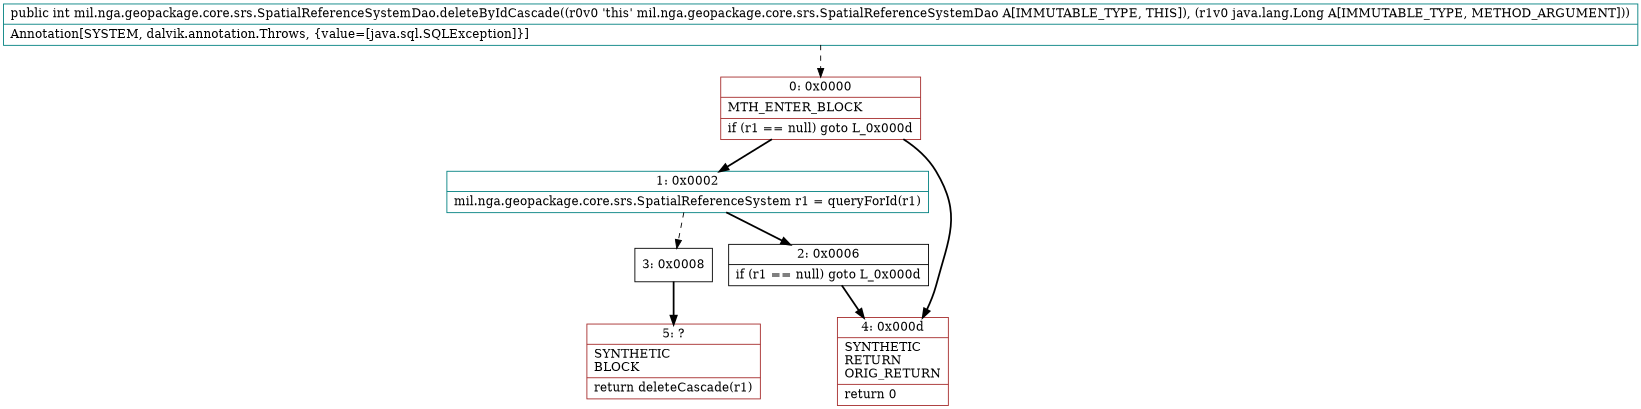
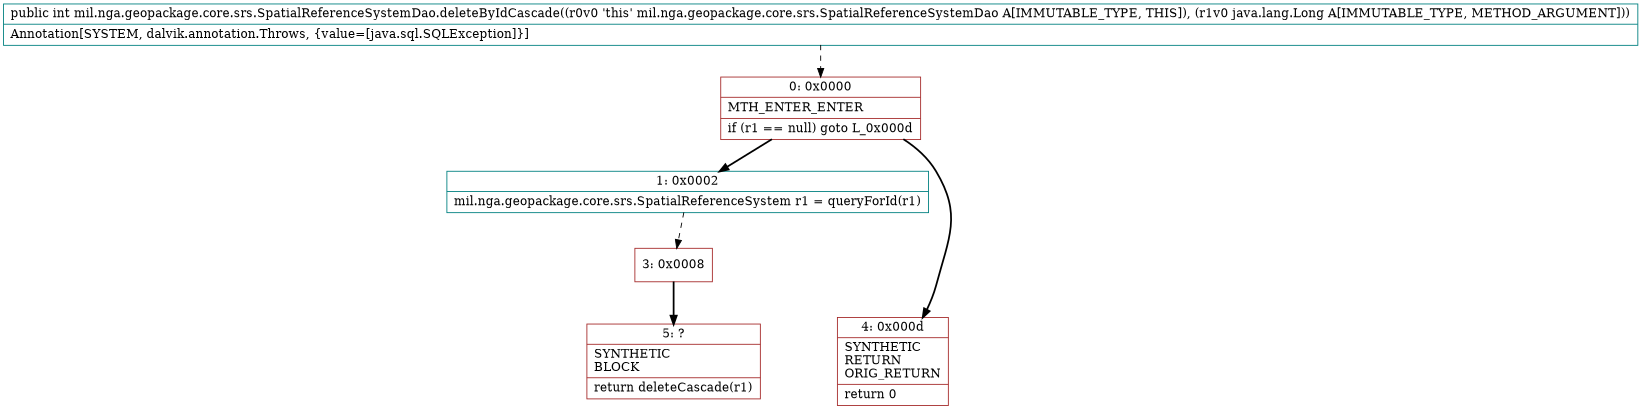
(796, 107) -> (796, 107)
(674, 265) -> (674, 265)
(829, 265) -> none
